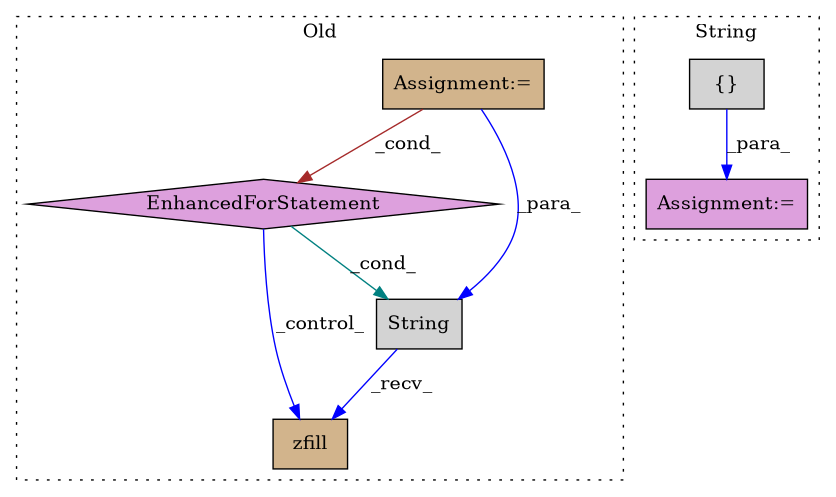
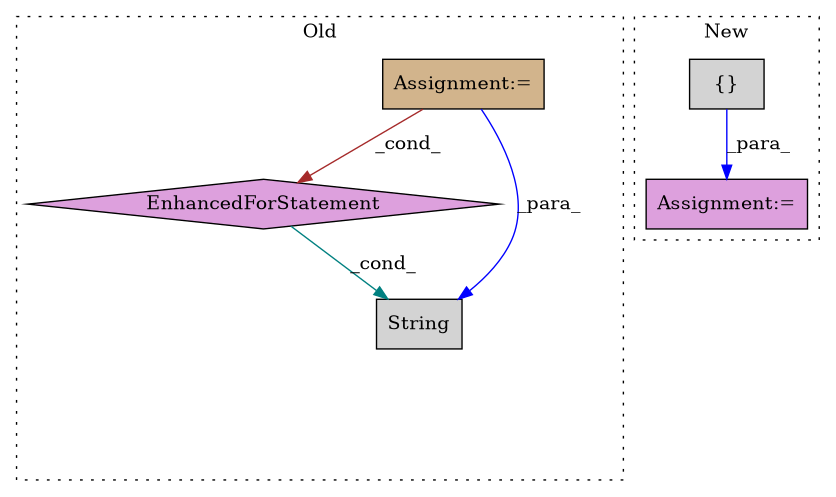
(727, 32) -> (727, 32)
(310, 444) -> none
